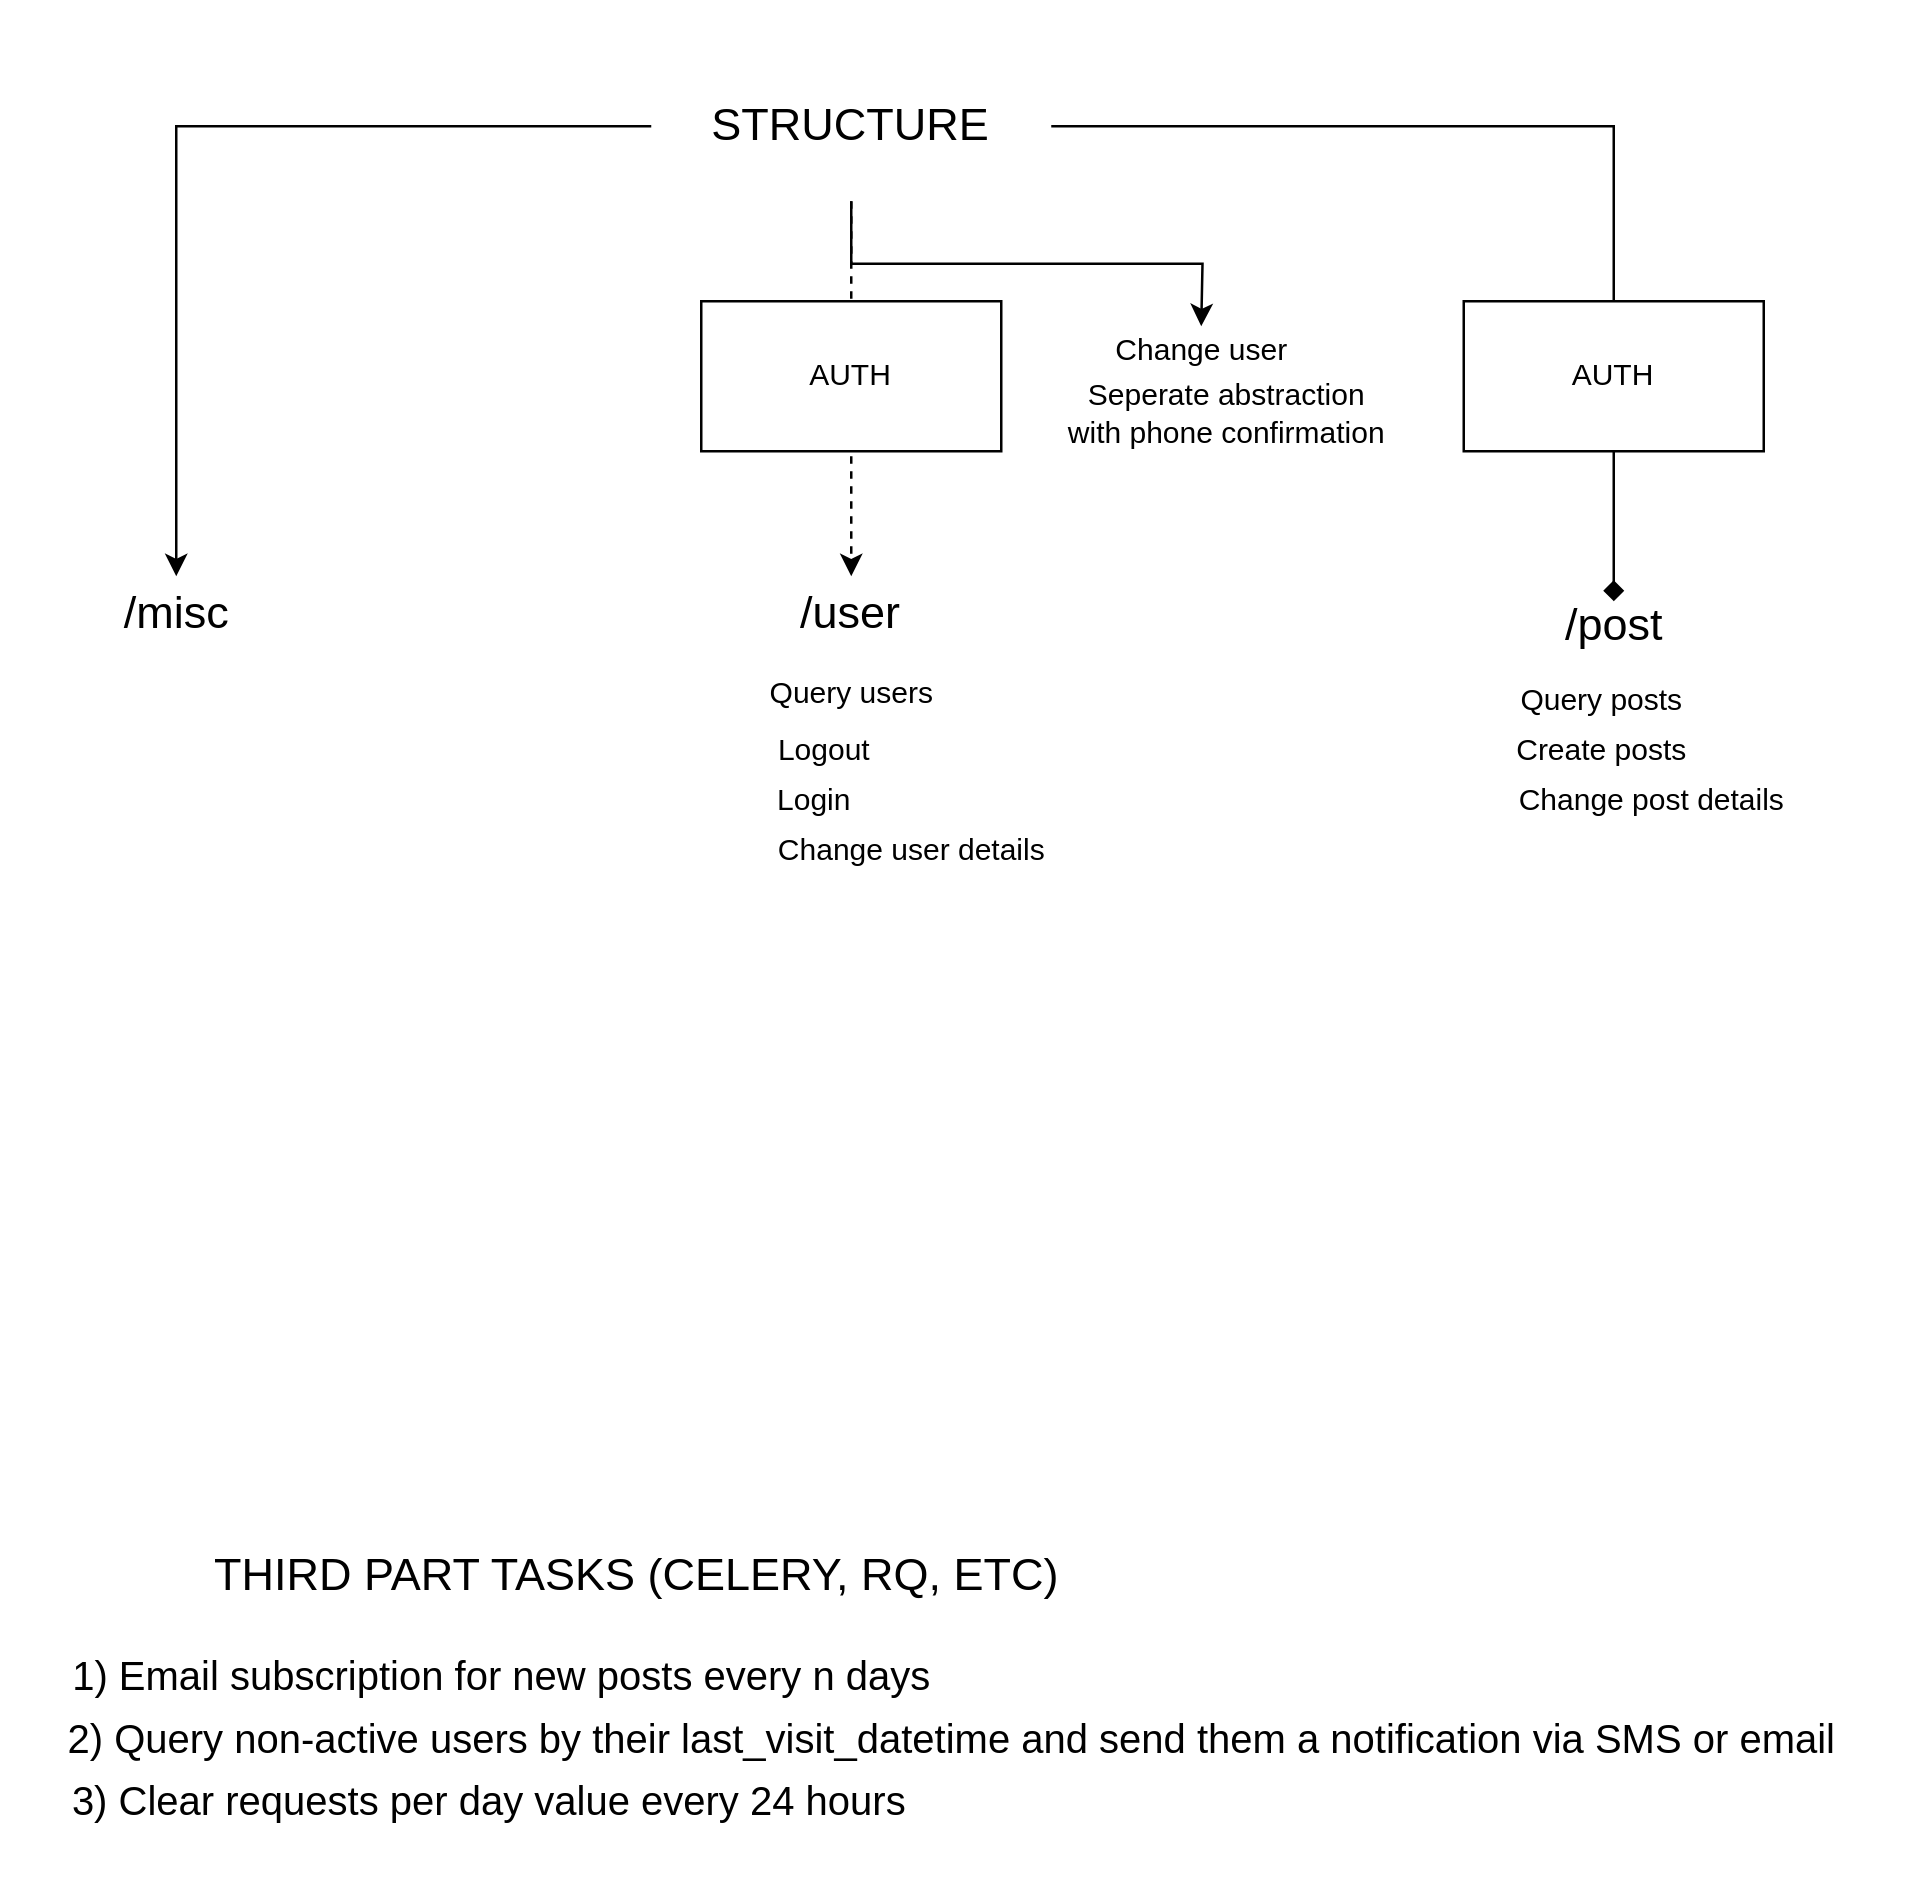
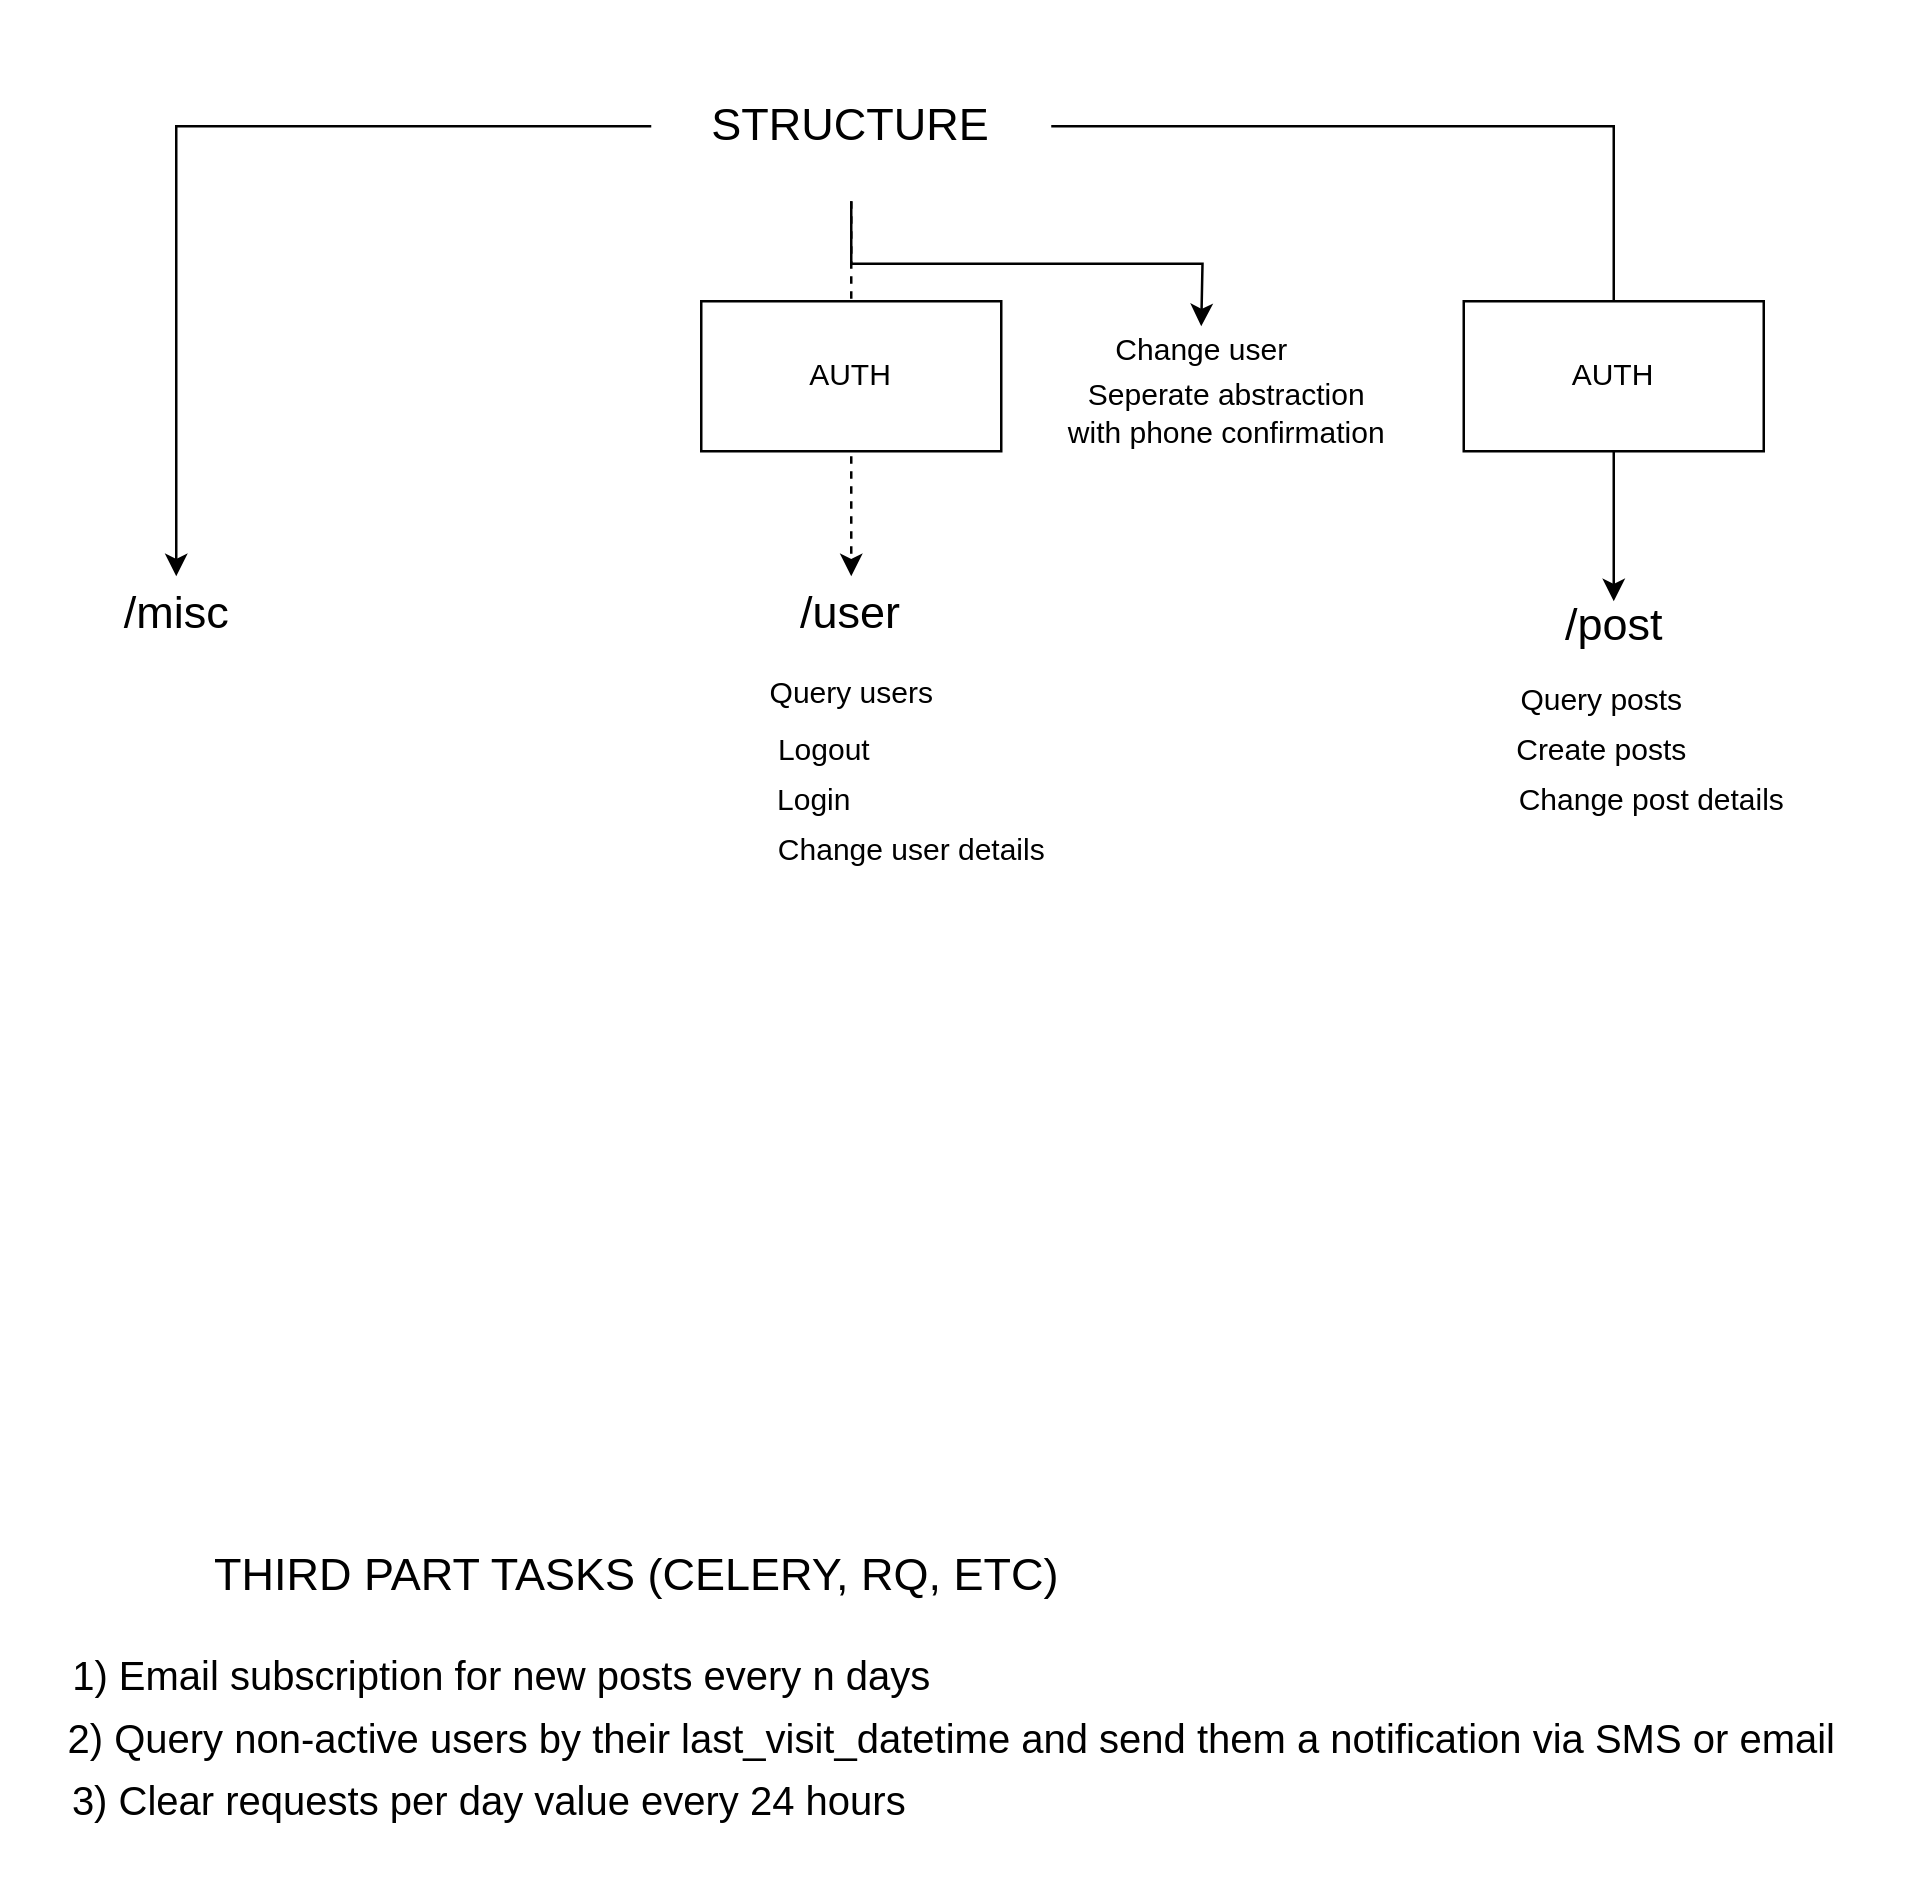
(1614, 581) -> (1614, 582)
